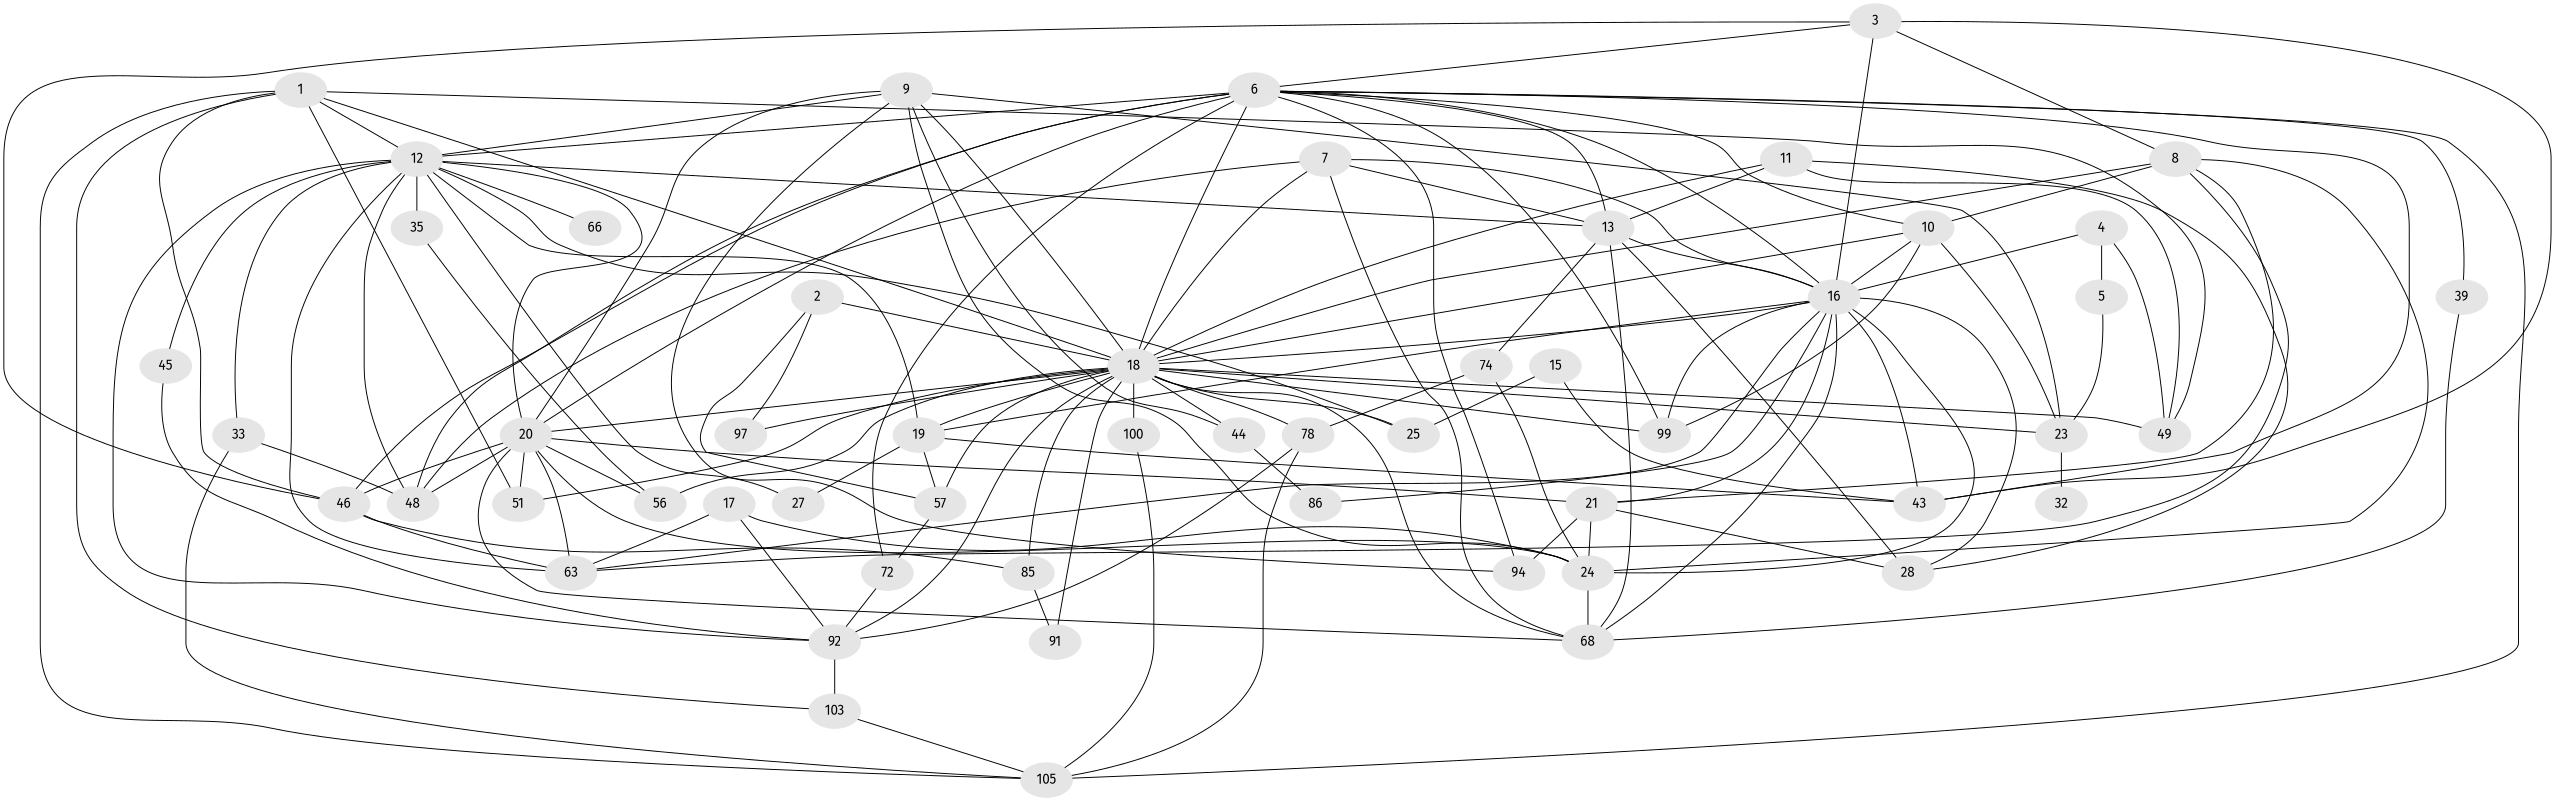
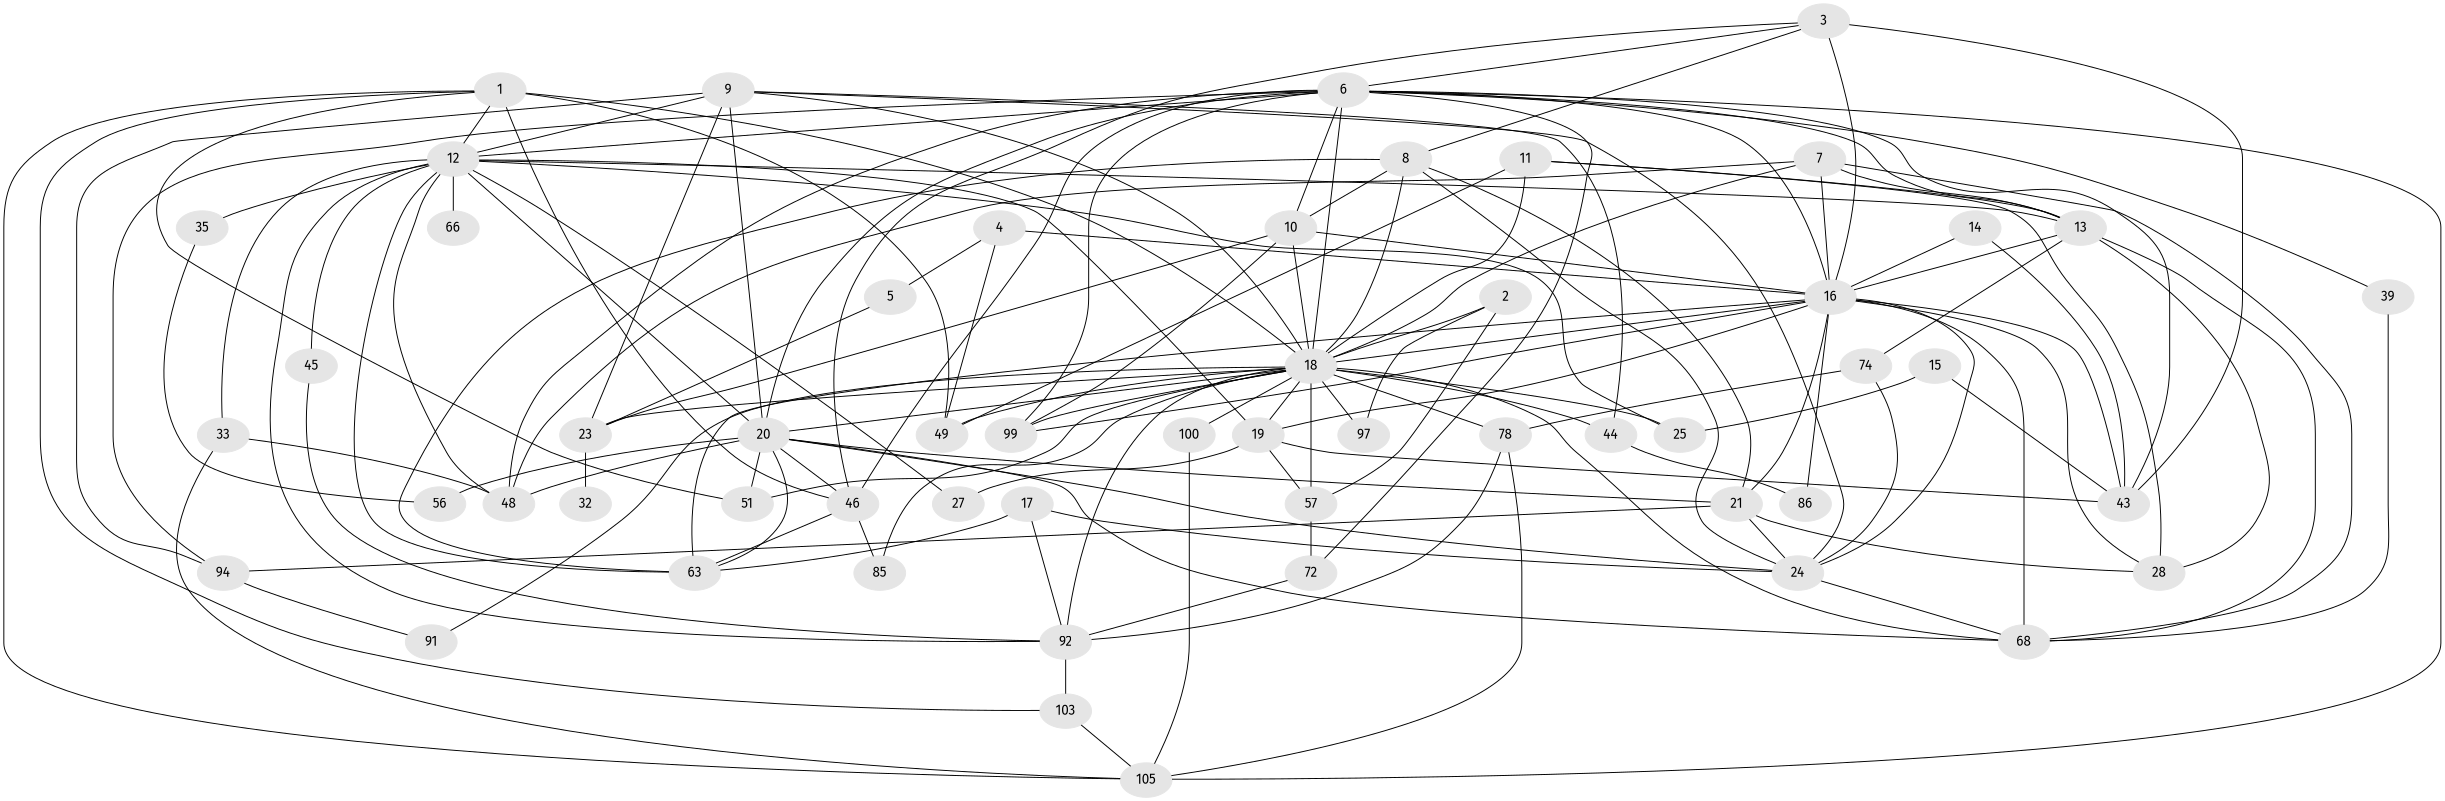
none -> (1975, 228)
(898, 412) -> none
(1042, 608) -> (325, 611)
